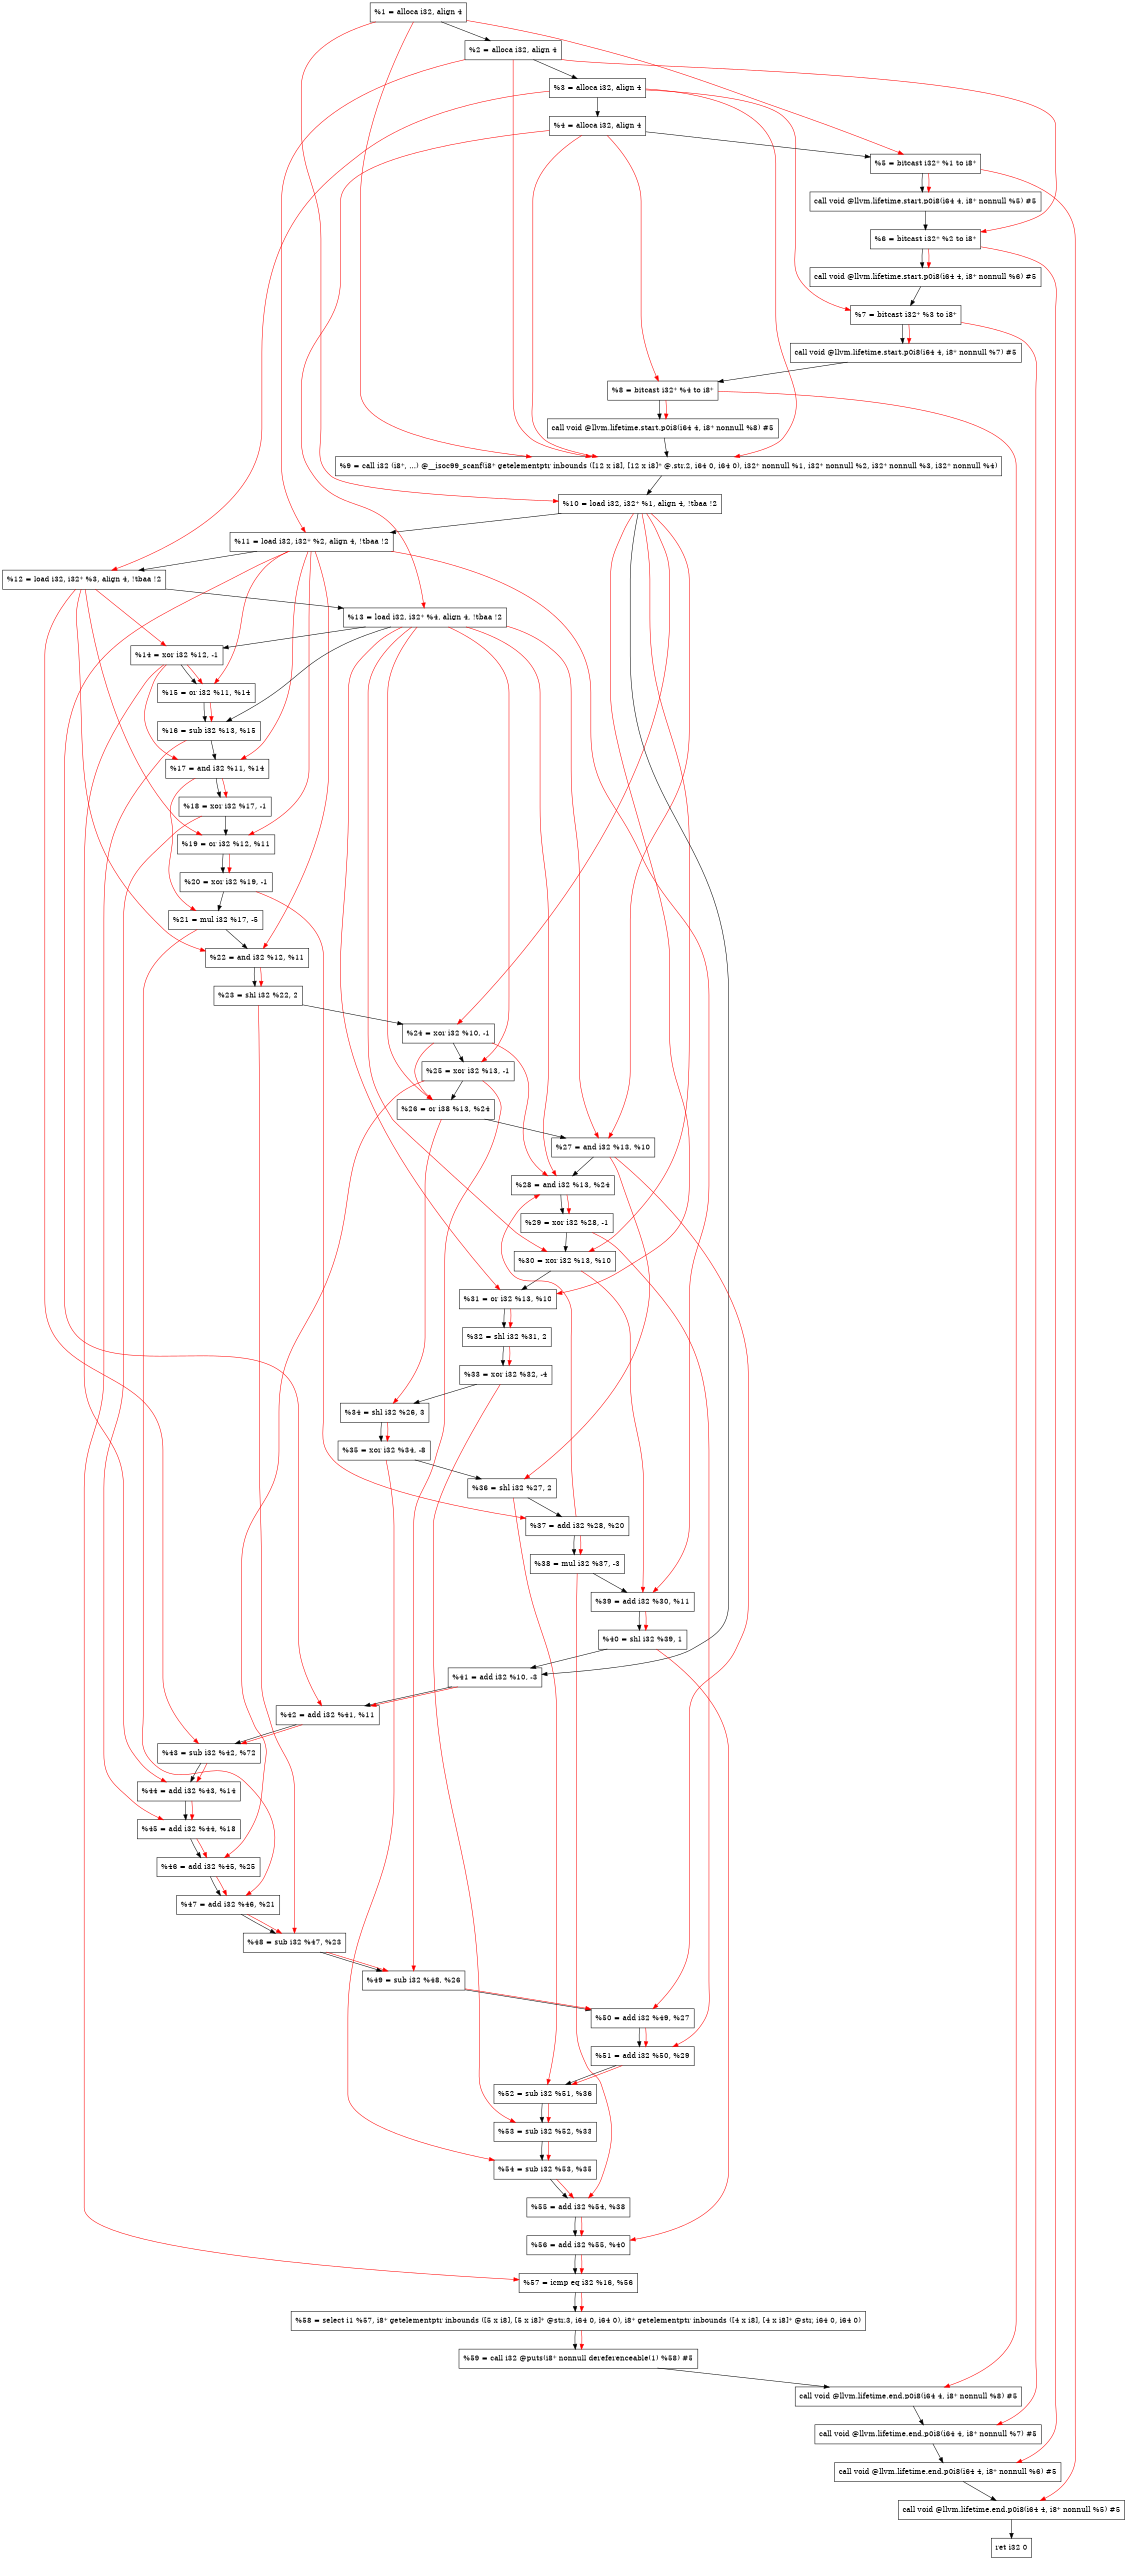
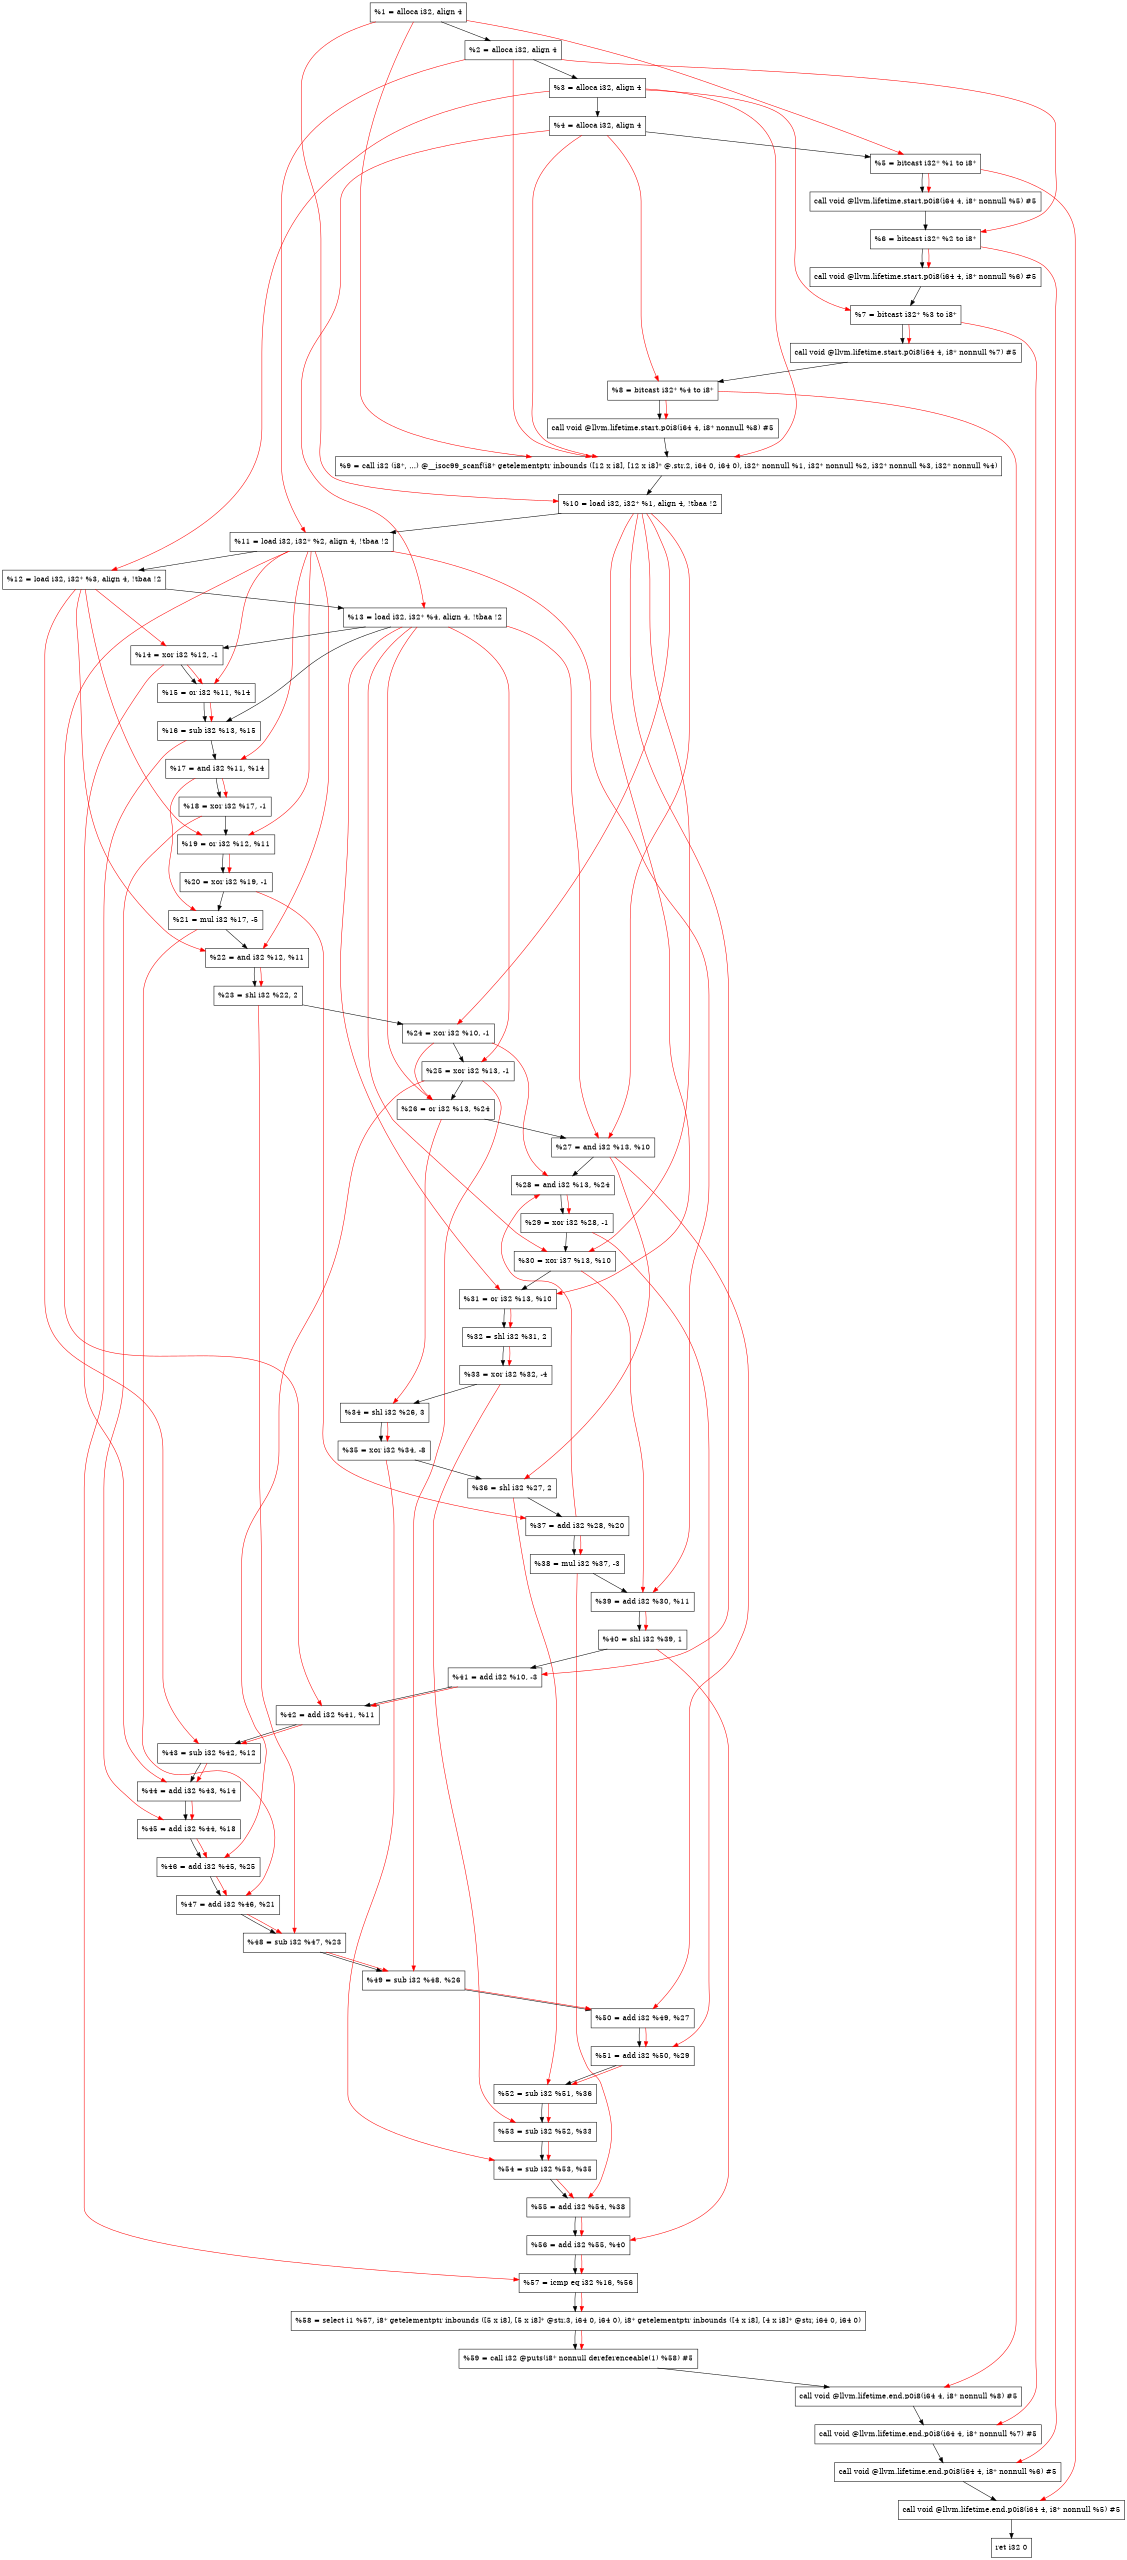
(145, 714) -> none
(546, 880) -> none
(446, 1109) -> (446, 1109)
(729, 1154) -> (729, 1154)
(565, 1261) -> (565, 1261)
(209, 1753) -> (209, 1753)
